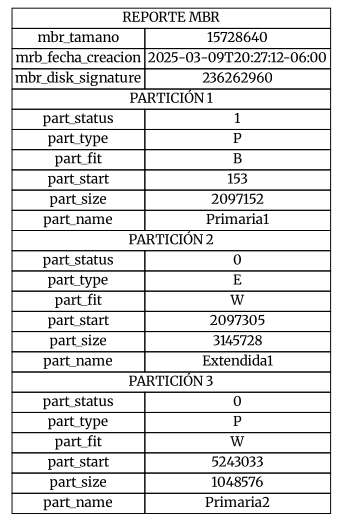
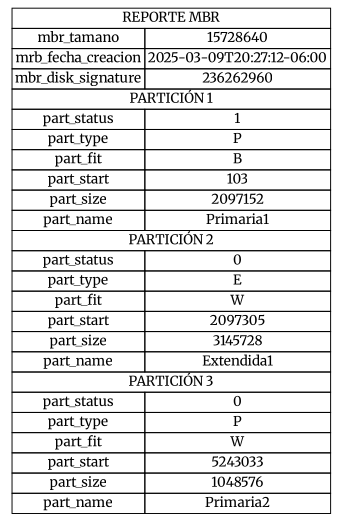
(238, 180) -> (238, 180)
